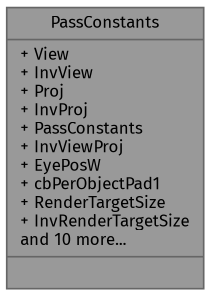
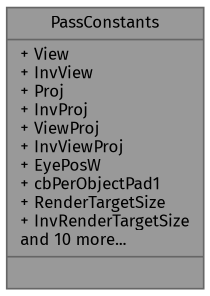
(82, 129) -> (61, 129)
